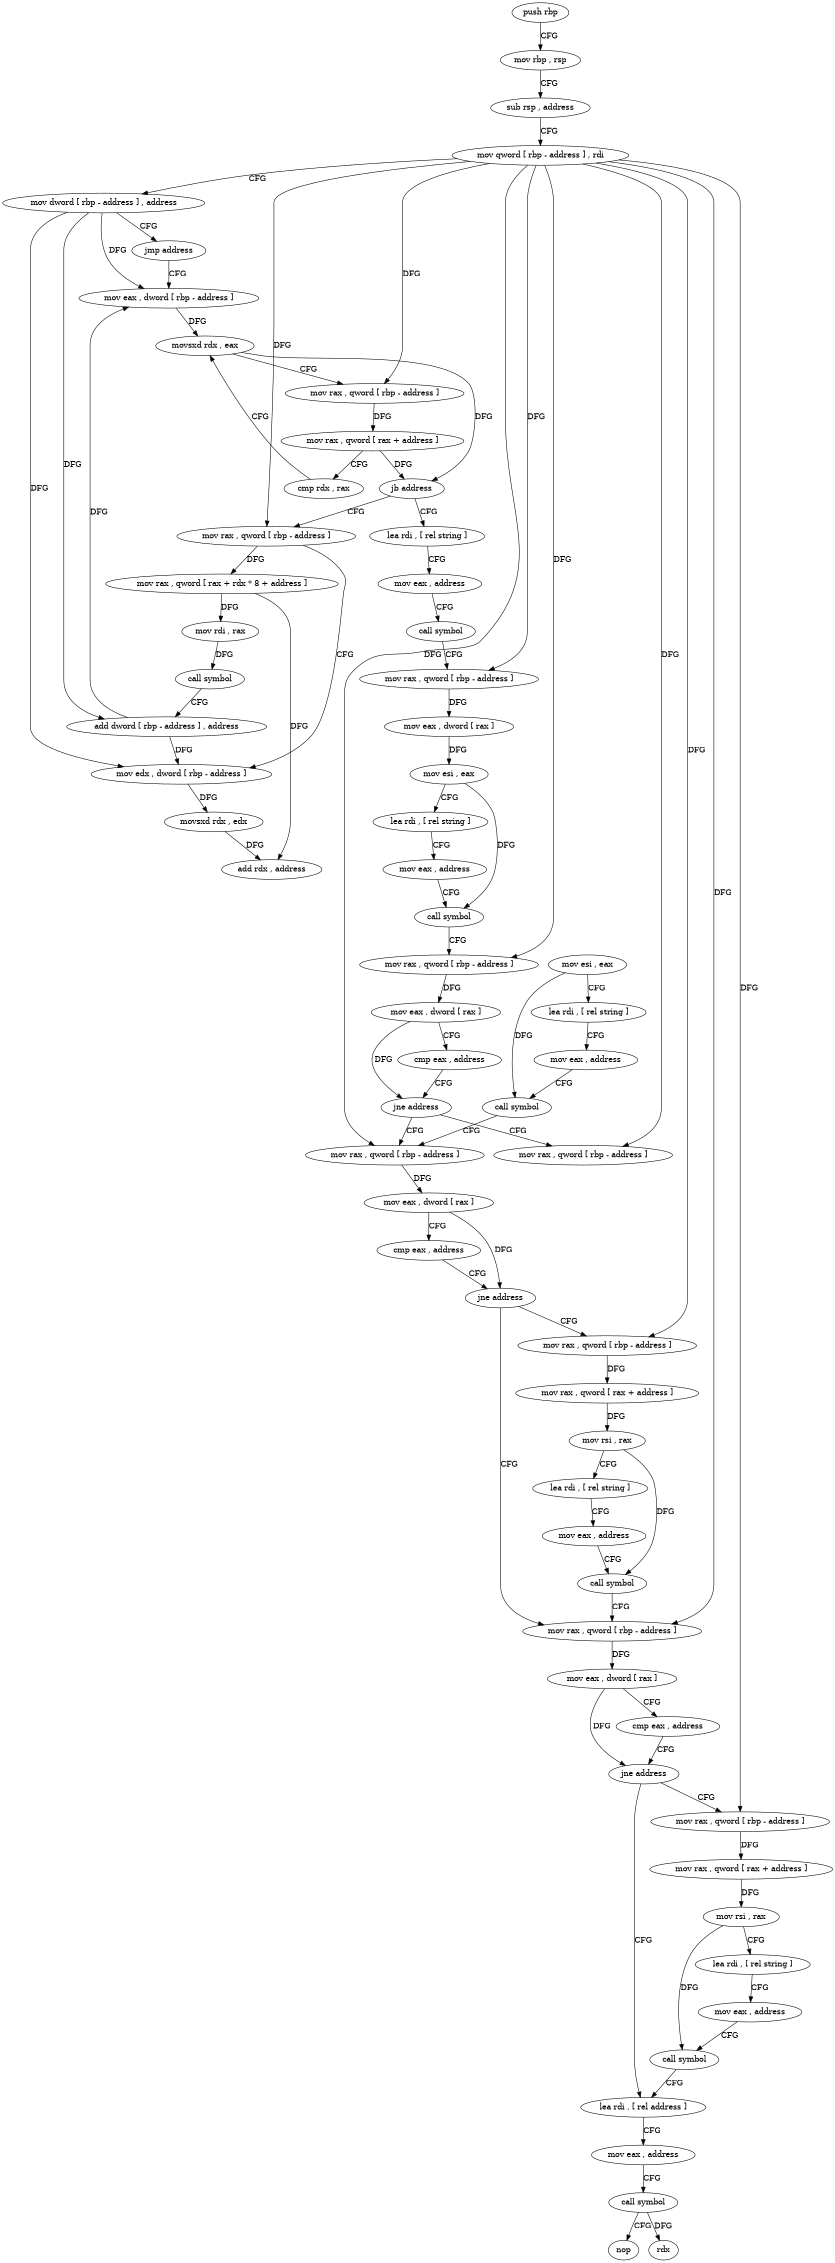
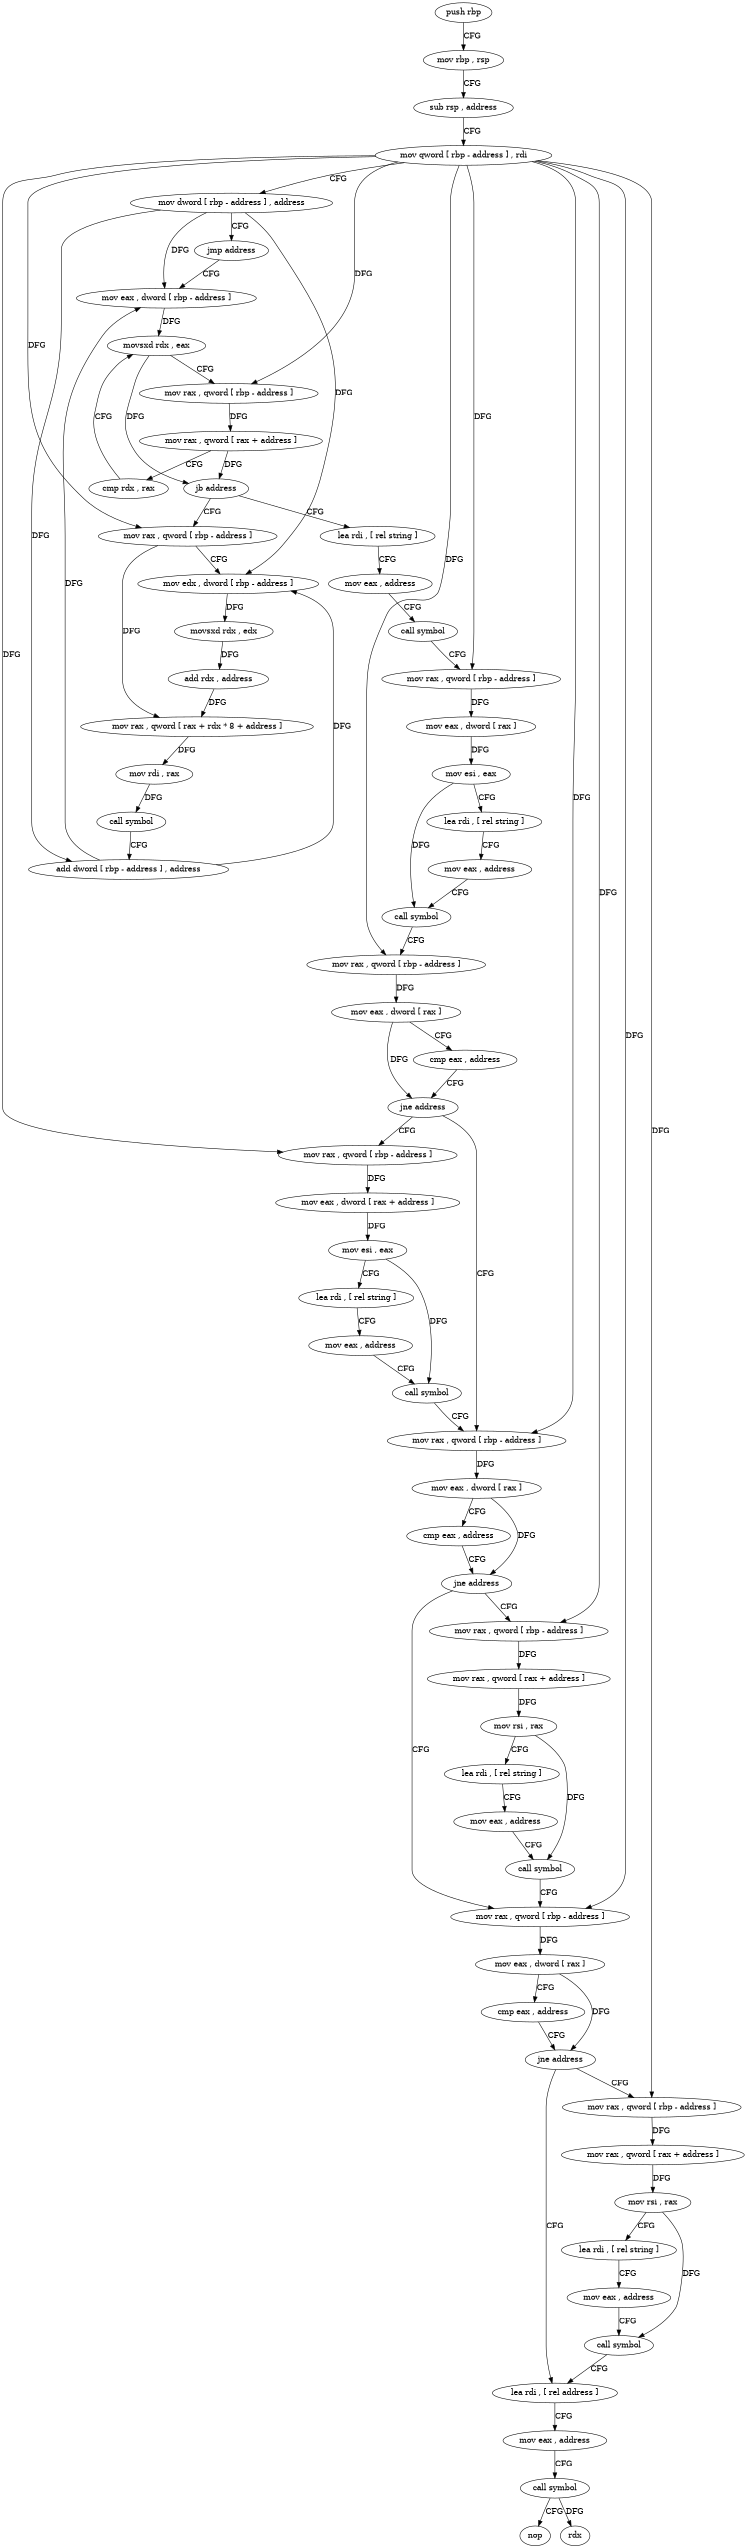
(290, 716) -> (209, 700)
none -> (368, 1203)
